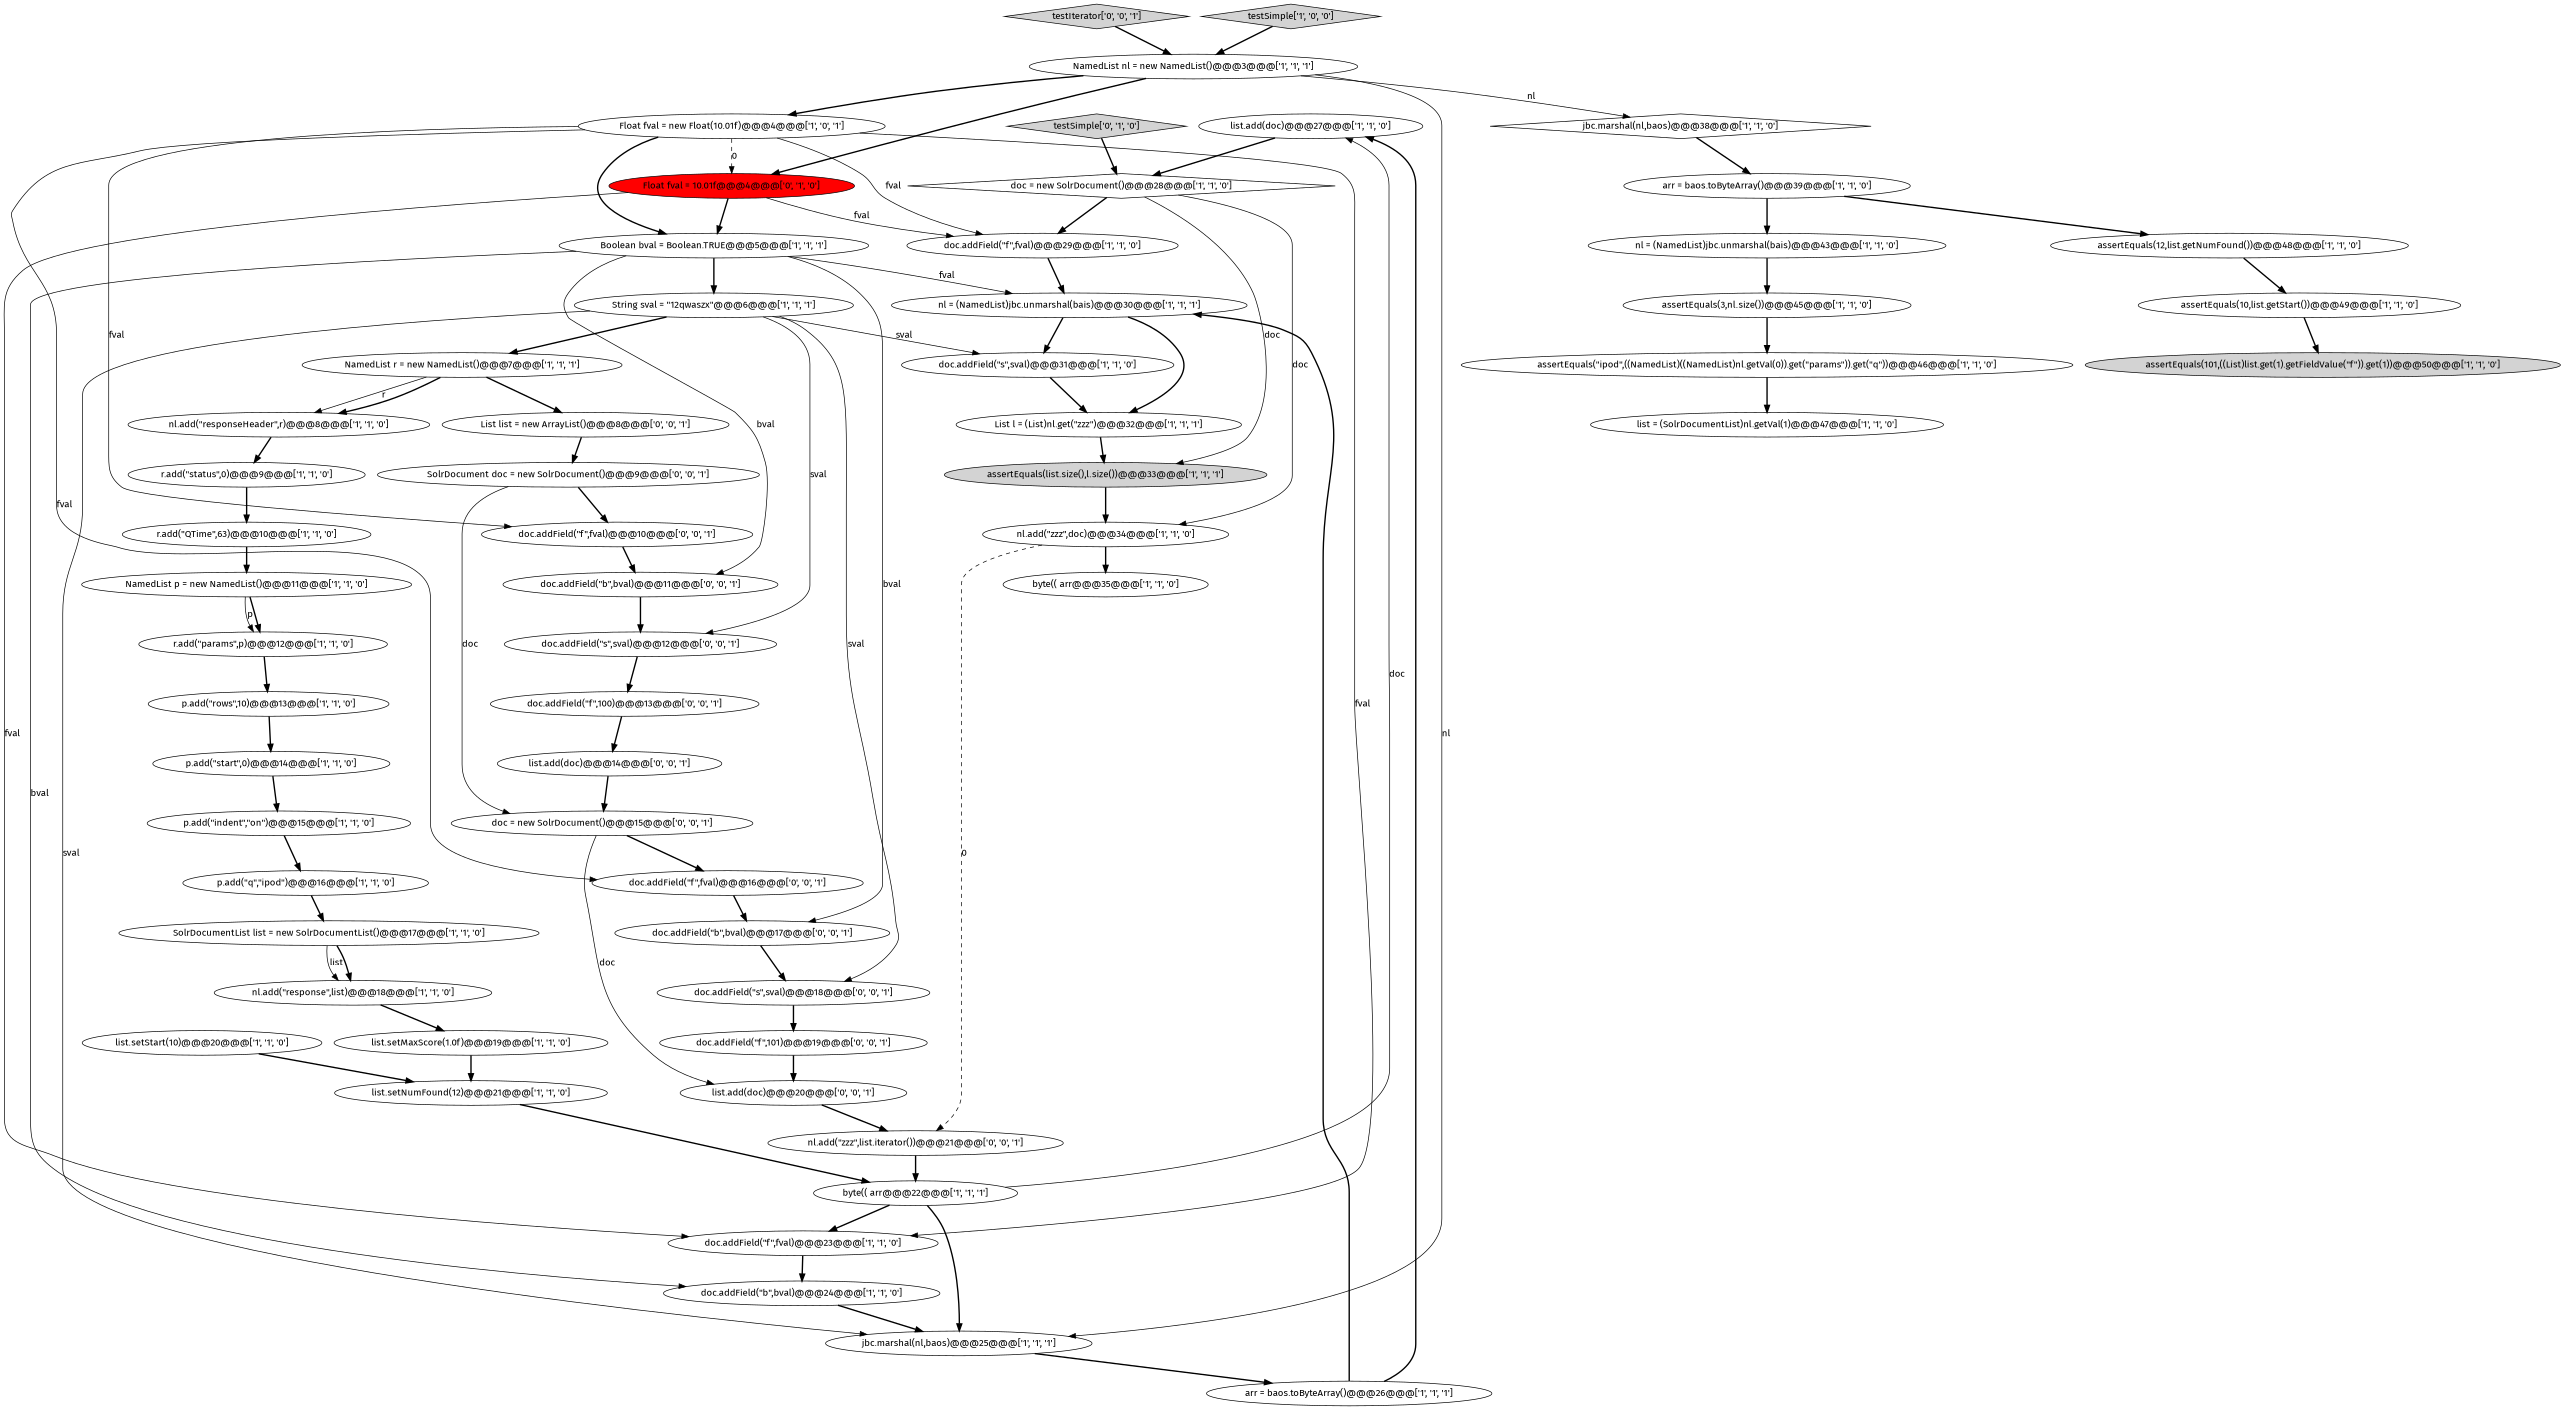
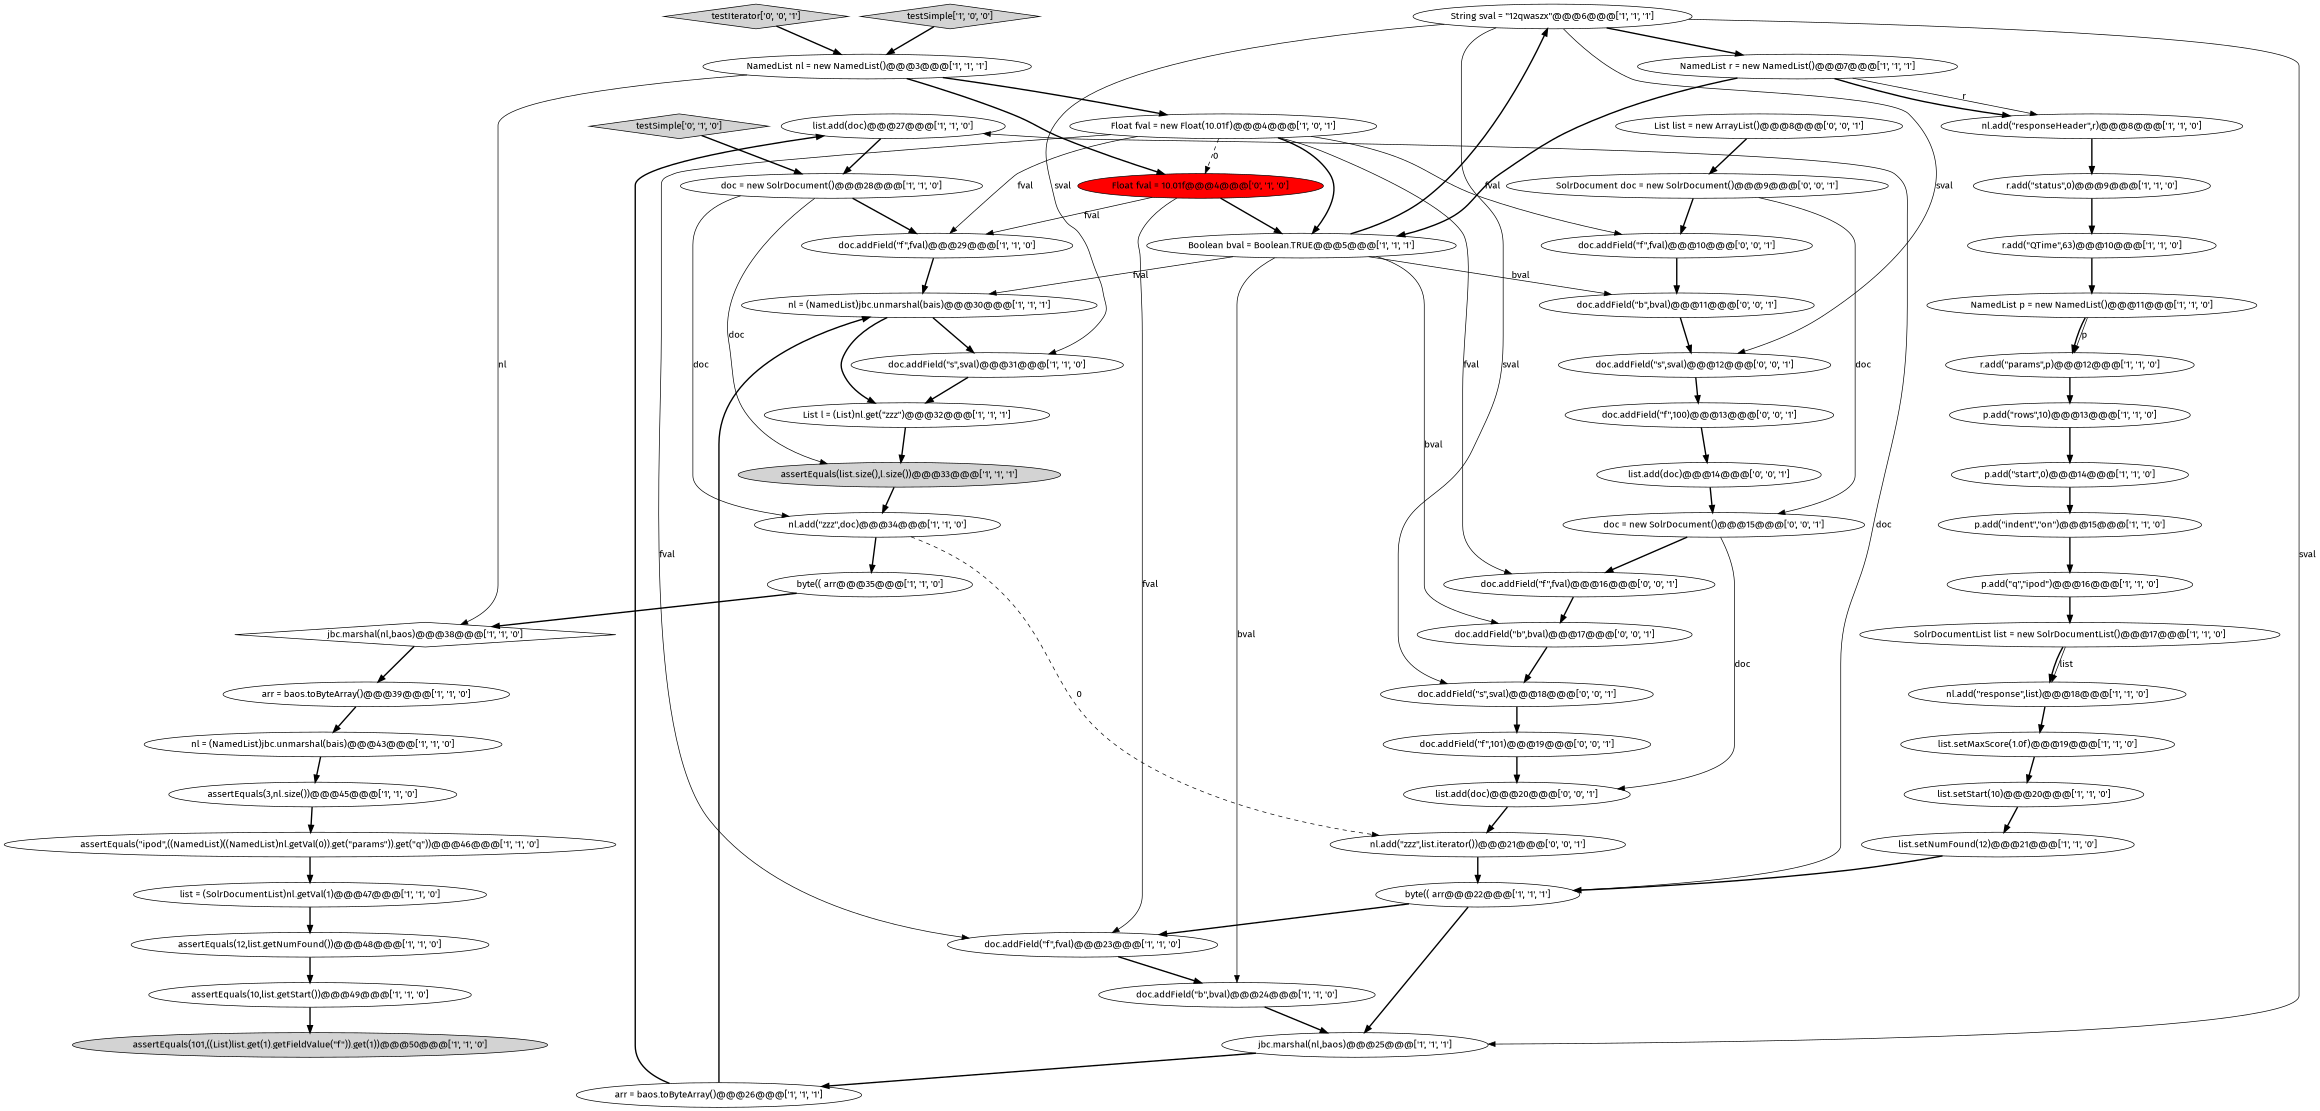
(1121, 186) -> (831, 186)
(1992, 215) -> (310, 916)
(521, 393) -> (1560, 136)
none -> (648, 610)
(1442, 801) -> none
(471, 1065) -> (2032, 766)
